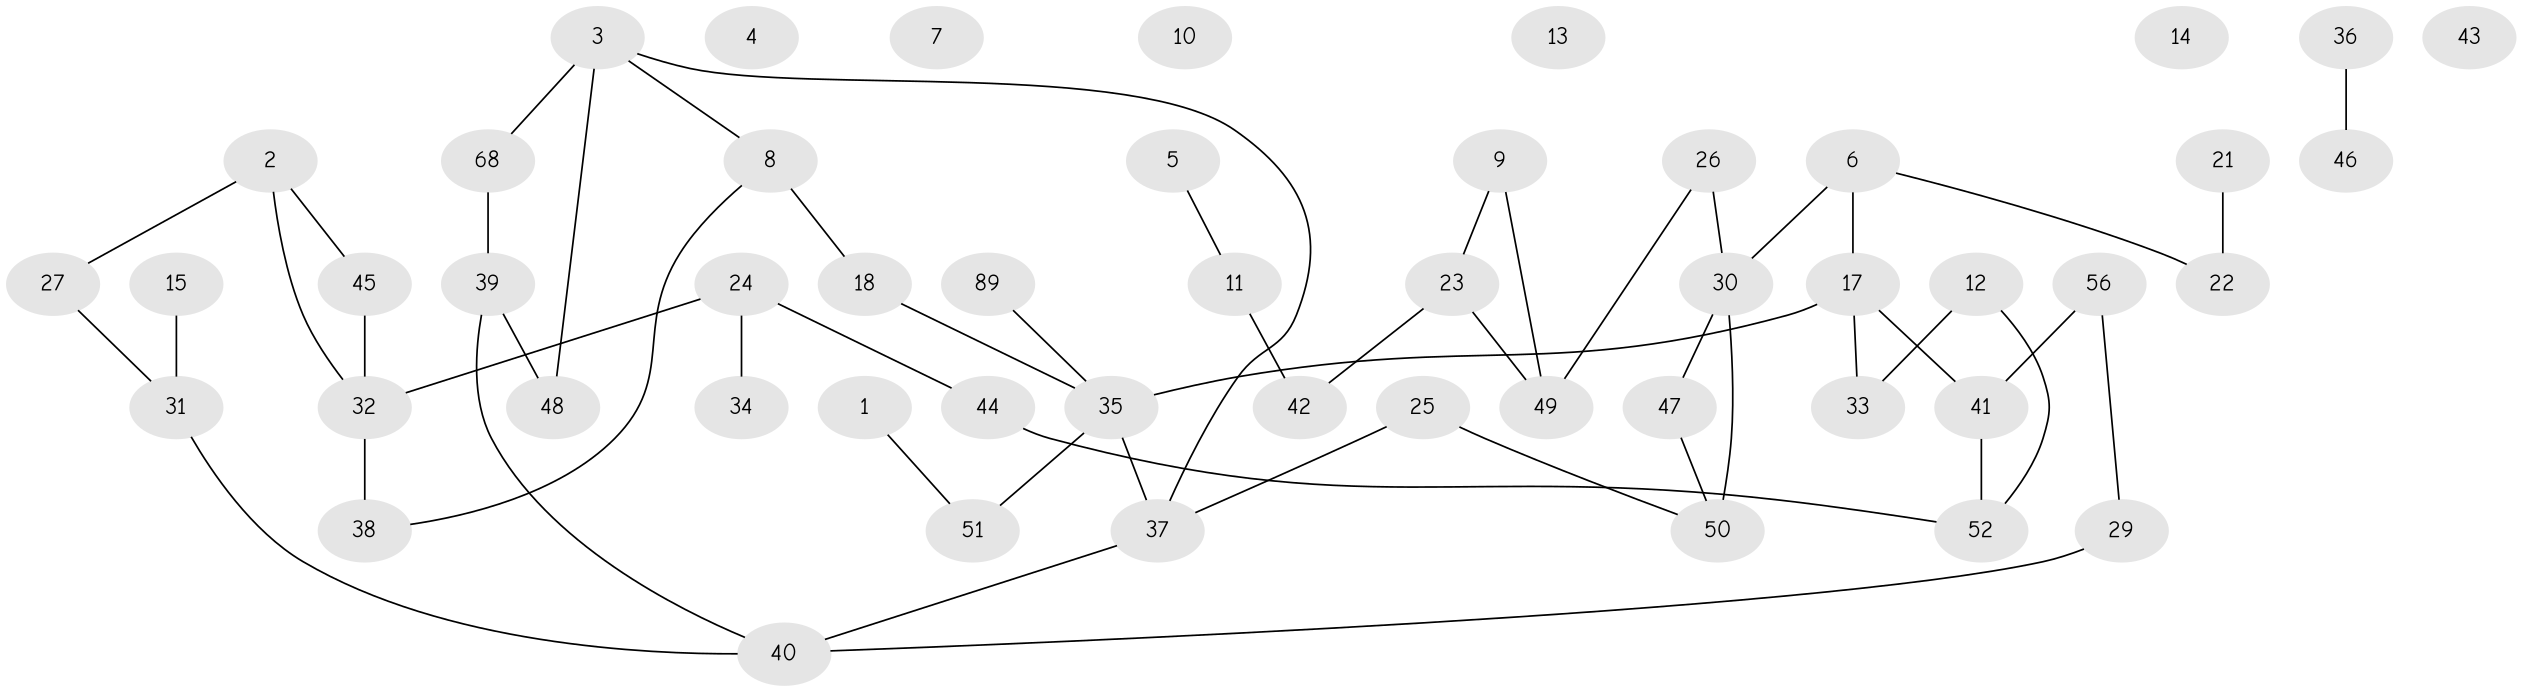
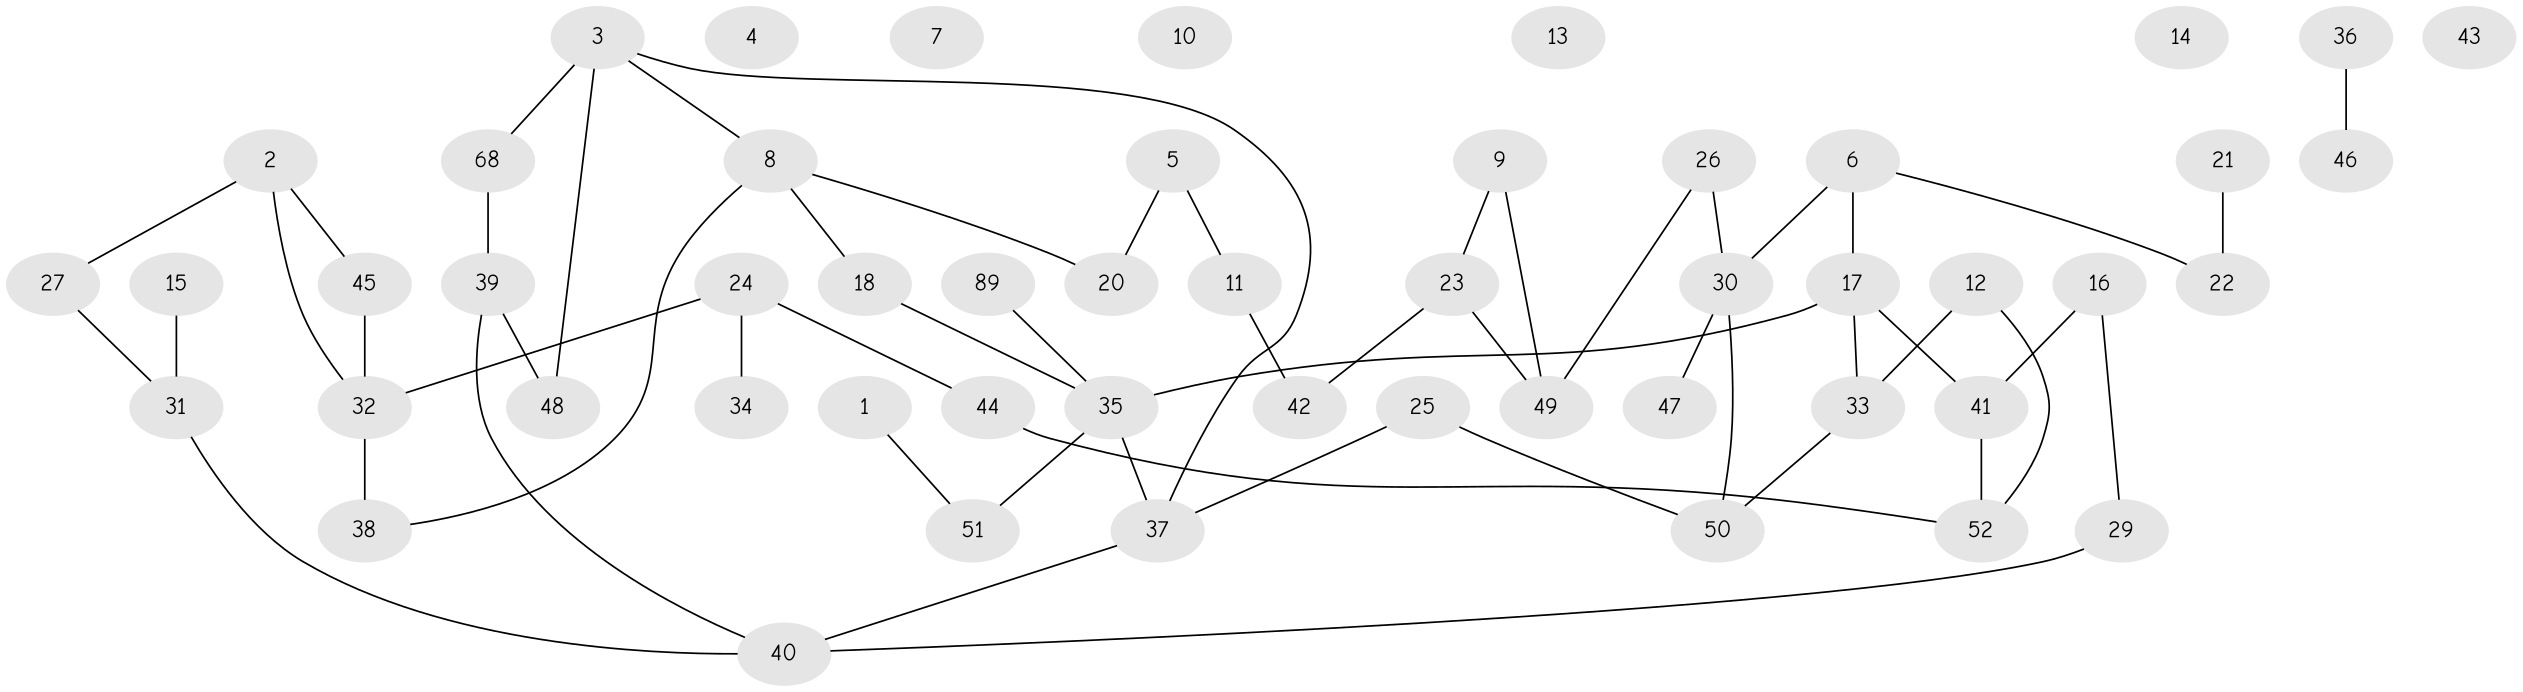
none -> (1111, 284)
(2100, 284) -> (2100, 284)
(1694, 469) -> (1788, 469)
